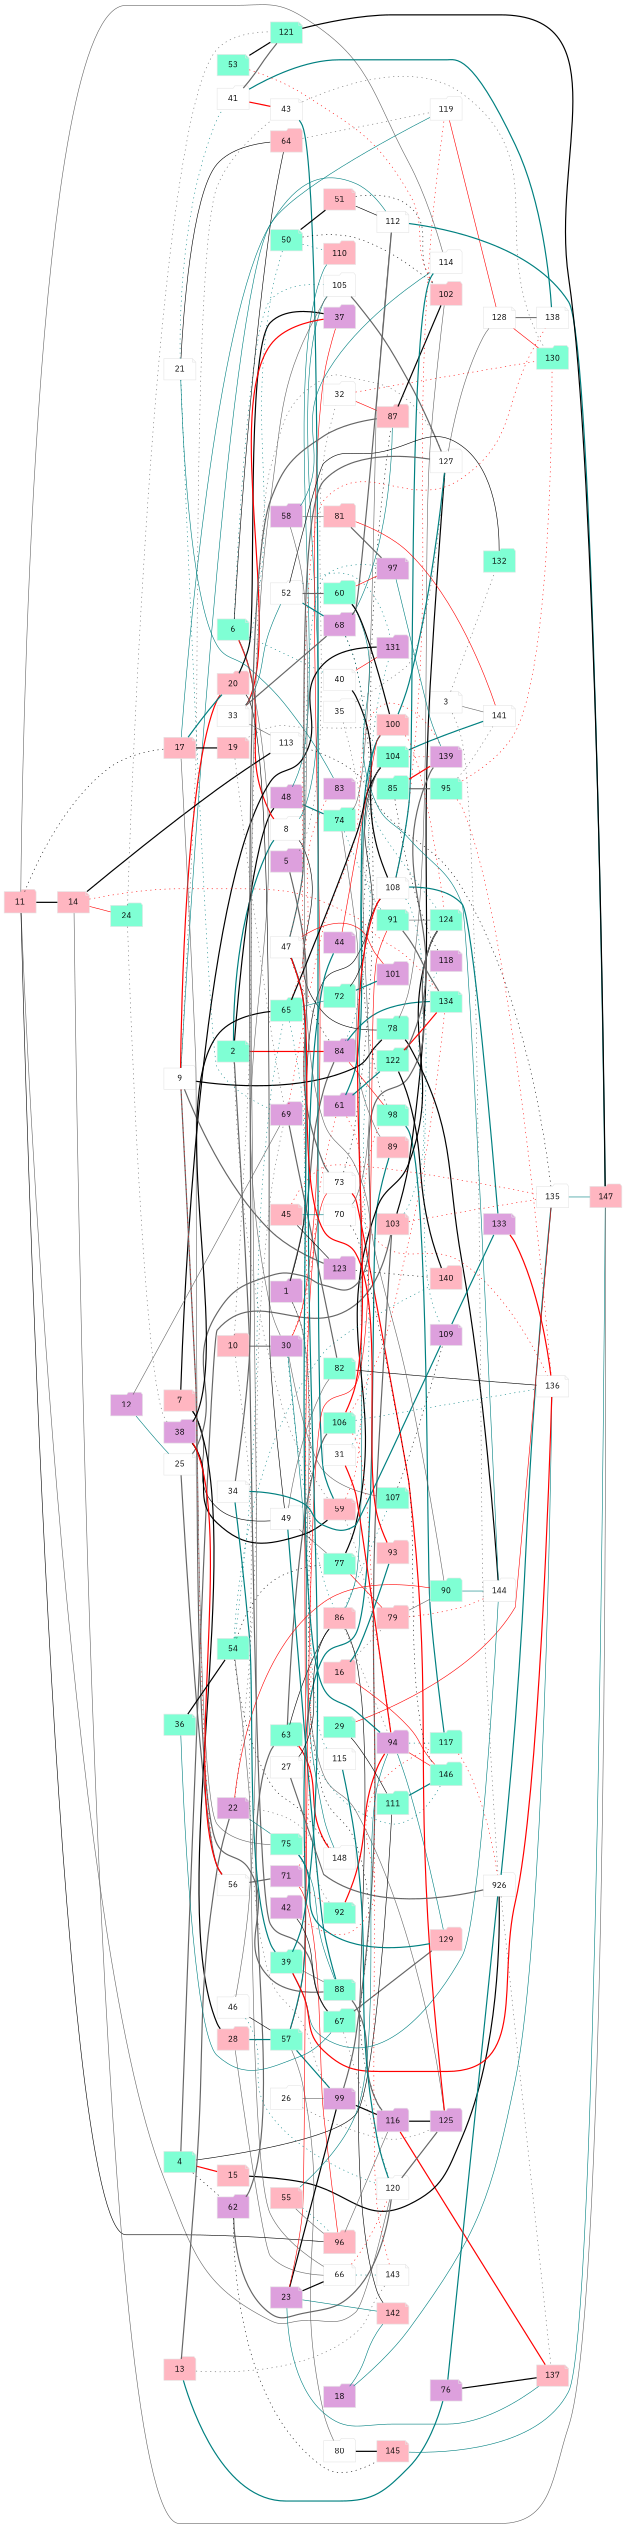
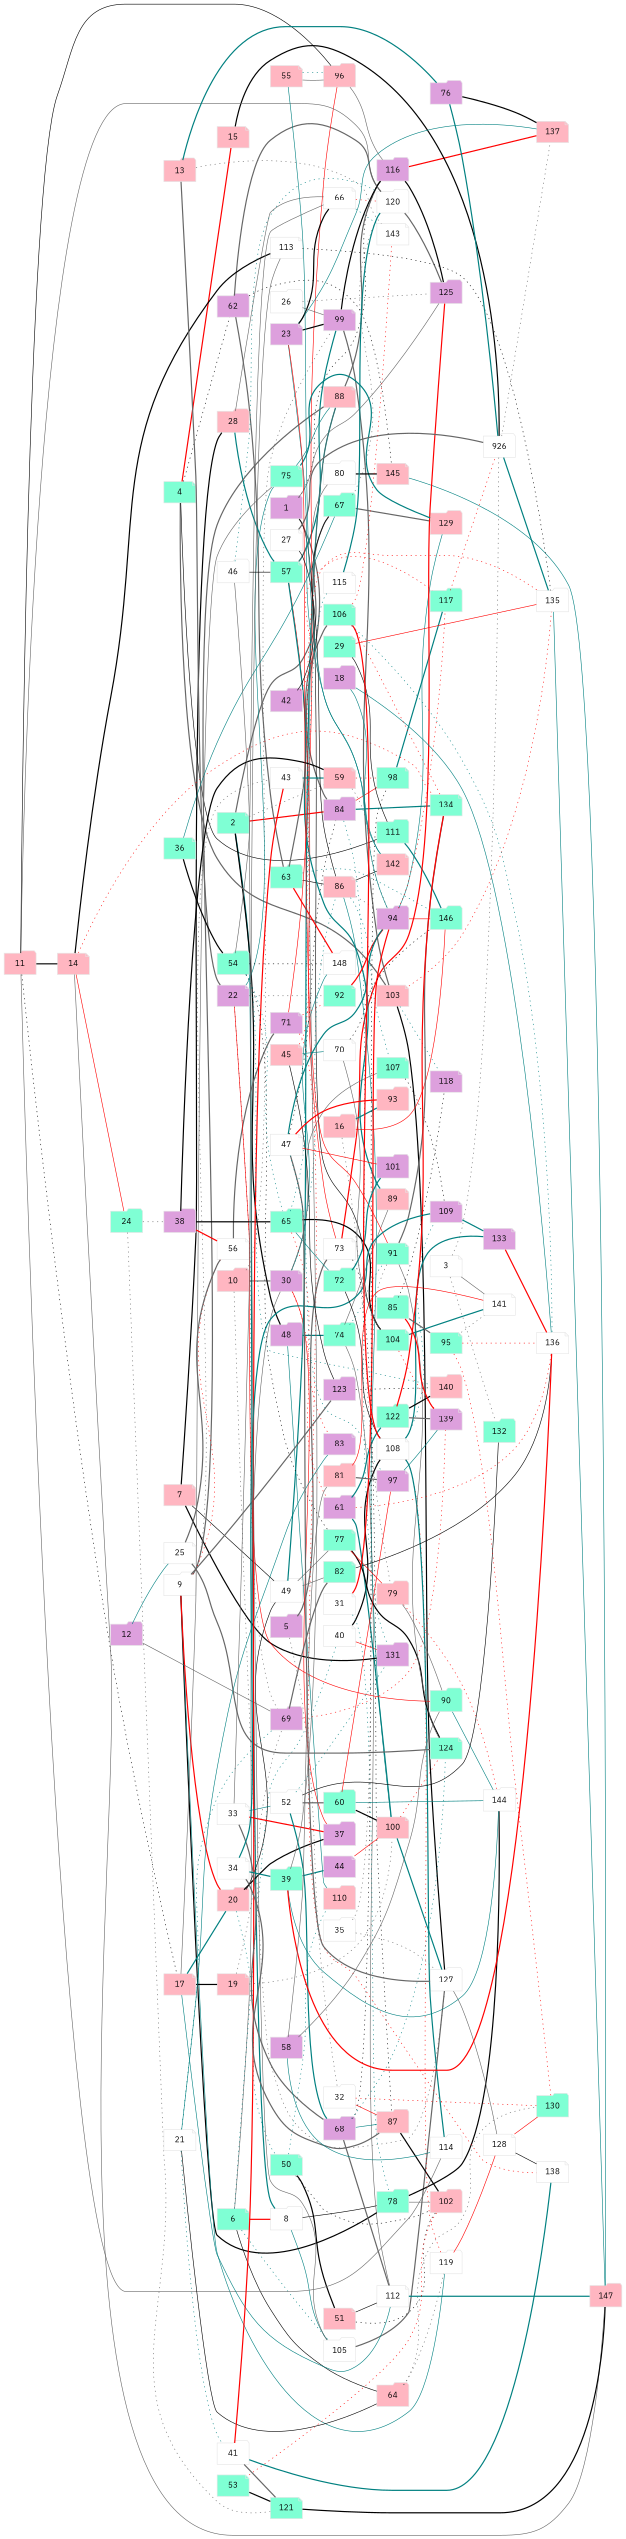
(499, 134) -> (450, 2230)
(416, 1743) -> (434, 739)
(340, 1990) -> (340, 397)
(446, 2390) -> (446, 93)
